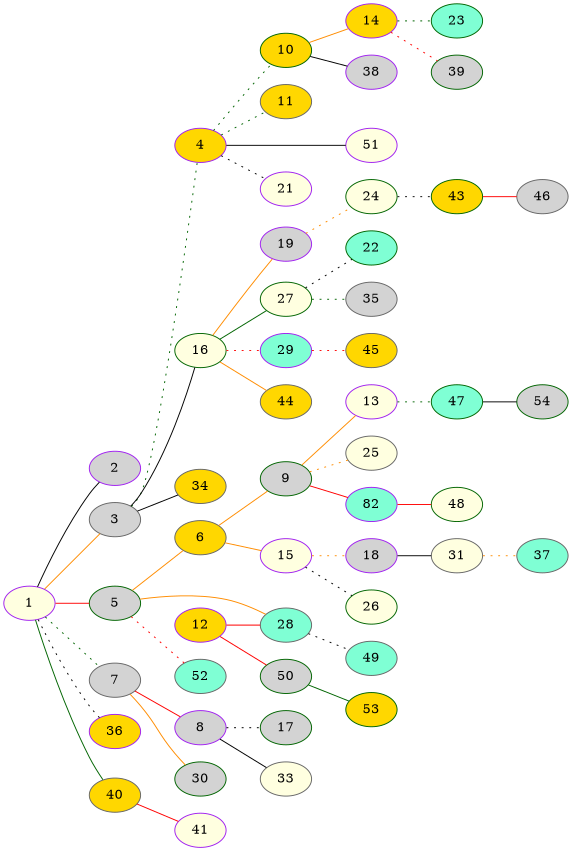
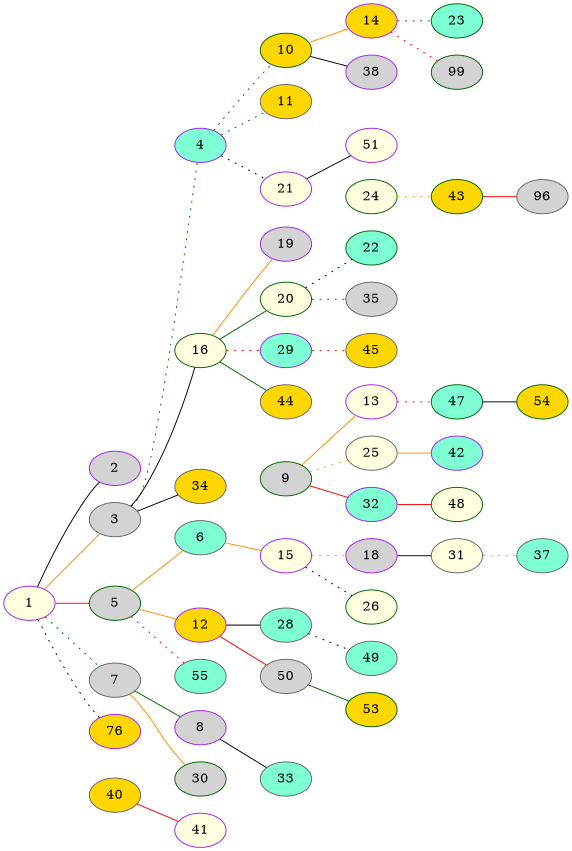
(457, 72) -> (457, 72)
(200, 145) -> (200, 145)
(286, 145) -> (329, 167)
(414, 197) -> (414, 197)
(542, 197) -> (542, 197)
(329, 220) -> none
(286, 299) -> (286, 299)
(243, 376) -> (243, 376)
(414, 402) -> (414, 402)
(542, 402) -> (542, 402)
none -> (457, 453)
(371, 504) -> (371, 504)
(243, 508) -> none
(200, 538) -> (200, 538)
(204, 597) -> (158, 614)
(243, 625) -> (243, 625)
(200, 676) -> (200, 676)
(286, 676) -> (286, 676)
(65, 702) -> none
(158, 704) -> (158, 704)
(286, 728) -> none
(115, 732) -> (115, 732)
(286, 779) -> (286, 779)
